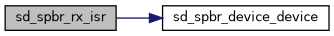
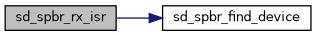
(246, 18) -> (237, 18)
